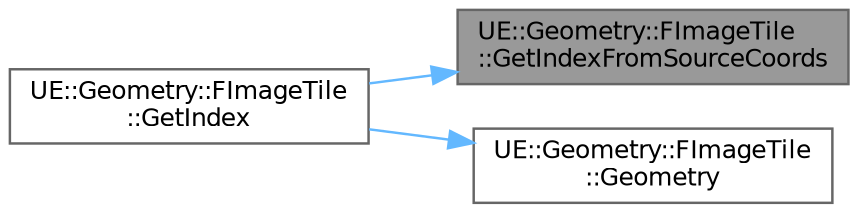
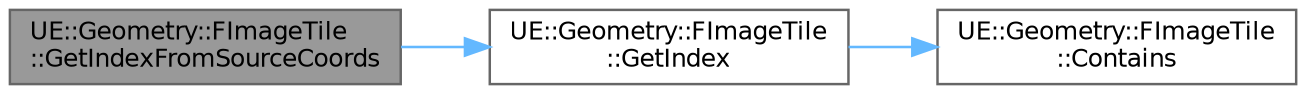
(401, 79) -> (433, 47)
(653, 166) -> (1117, 47)
